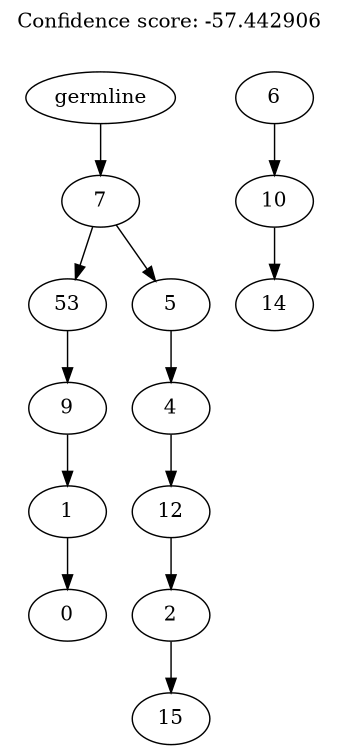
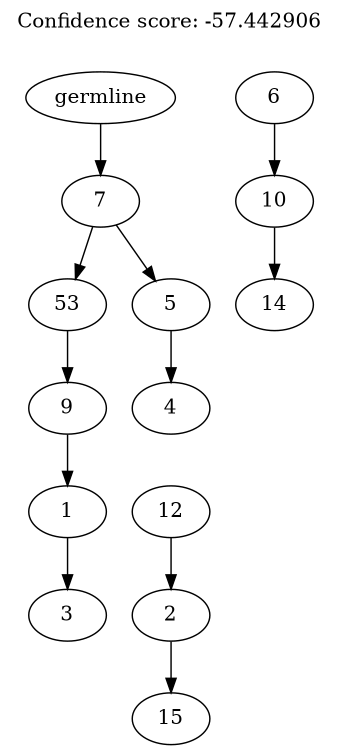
(171, 453) -> none
(68, 615) -> (68, 615)
